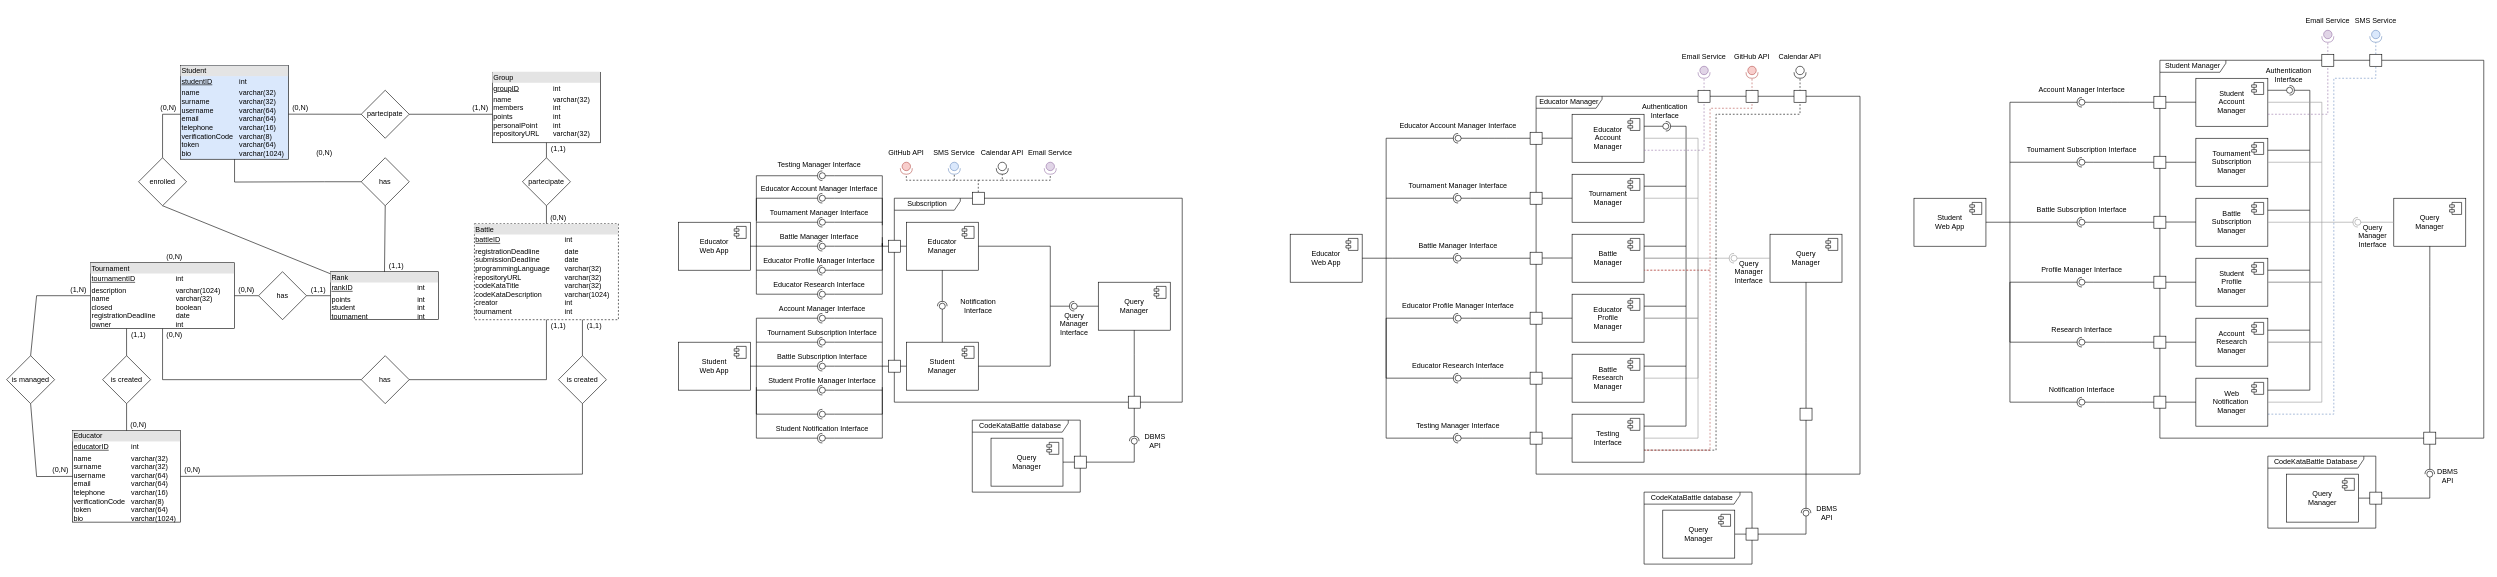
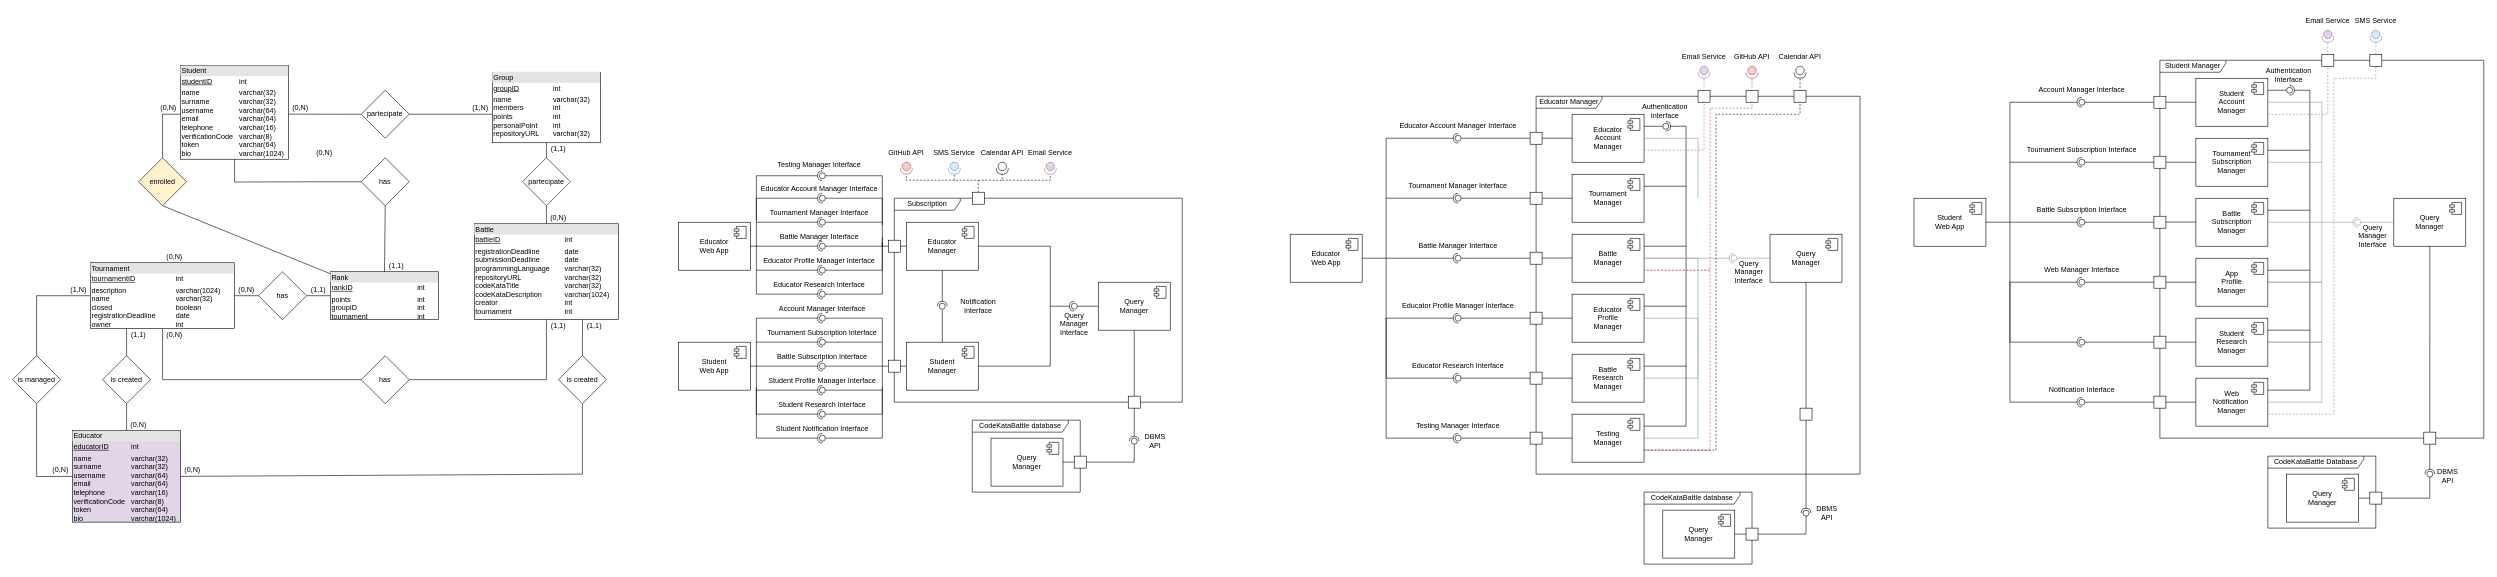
(234, 112) -> (234, 112)
(162, 182) -> (162, 182)
(1698, 200) -> none
(2082, 270) -> (2082, 270)
(546, 272) -> (546, 272)
(2232, 282) -> (2232, 282)
(356, 302) -> (356, 302)
(2082, 330) -> none
(2232, 342) -> (2232, 342)
(30, 380) -> (36, 380)
none -> (822, 405)
(1608, 438) -> (1608, 438)
(126, 477) -> (126, 477)
